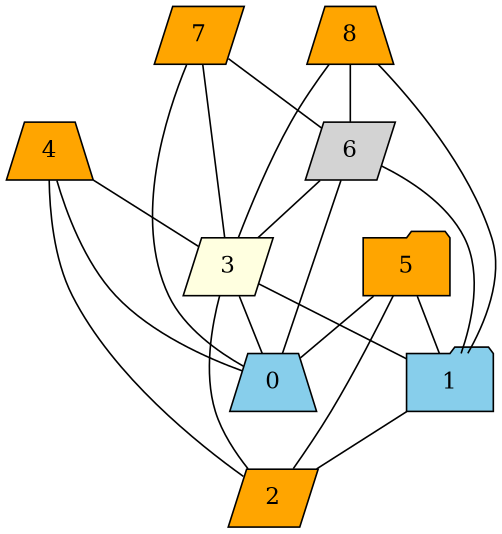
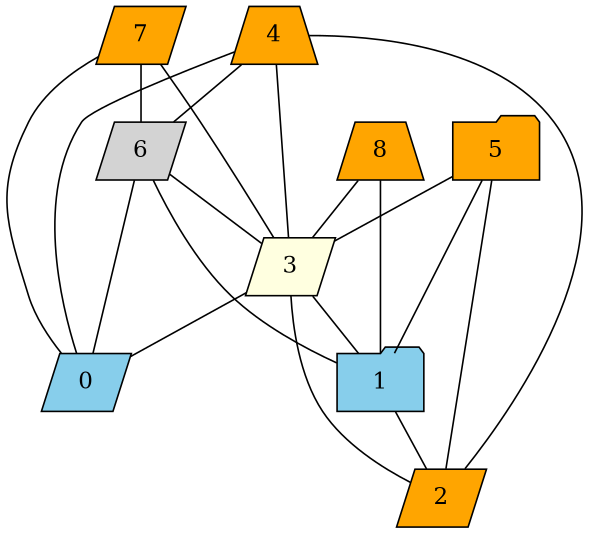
(350, 93) -> (208, 93)
(331, 332) -> (394, 209)
(273, 382) -> (86, 382)
